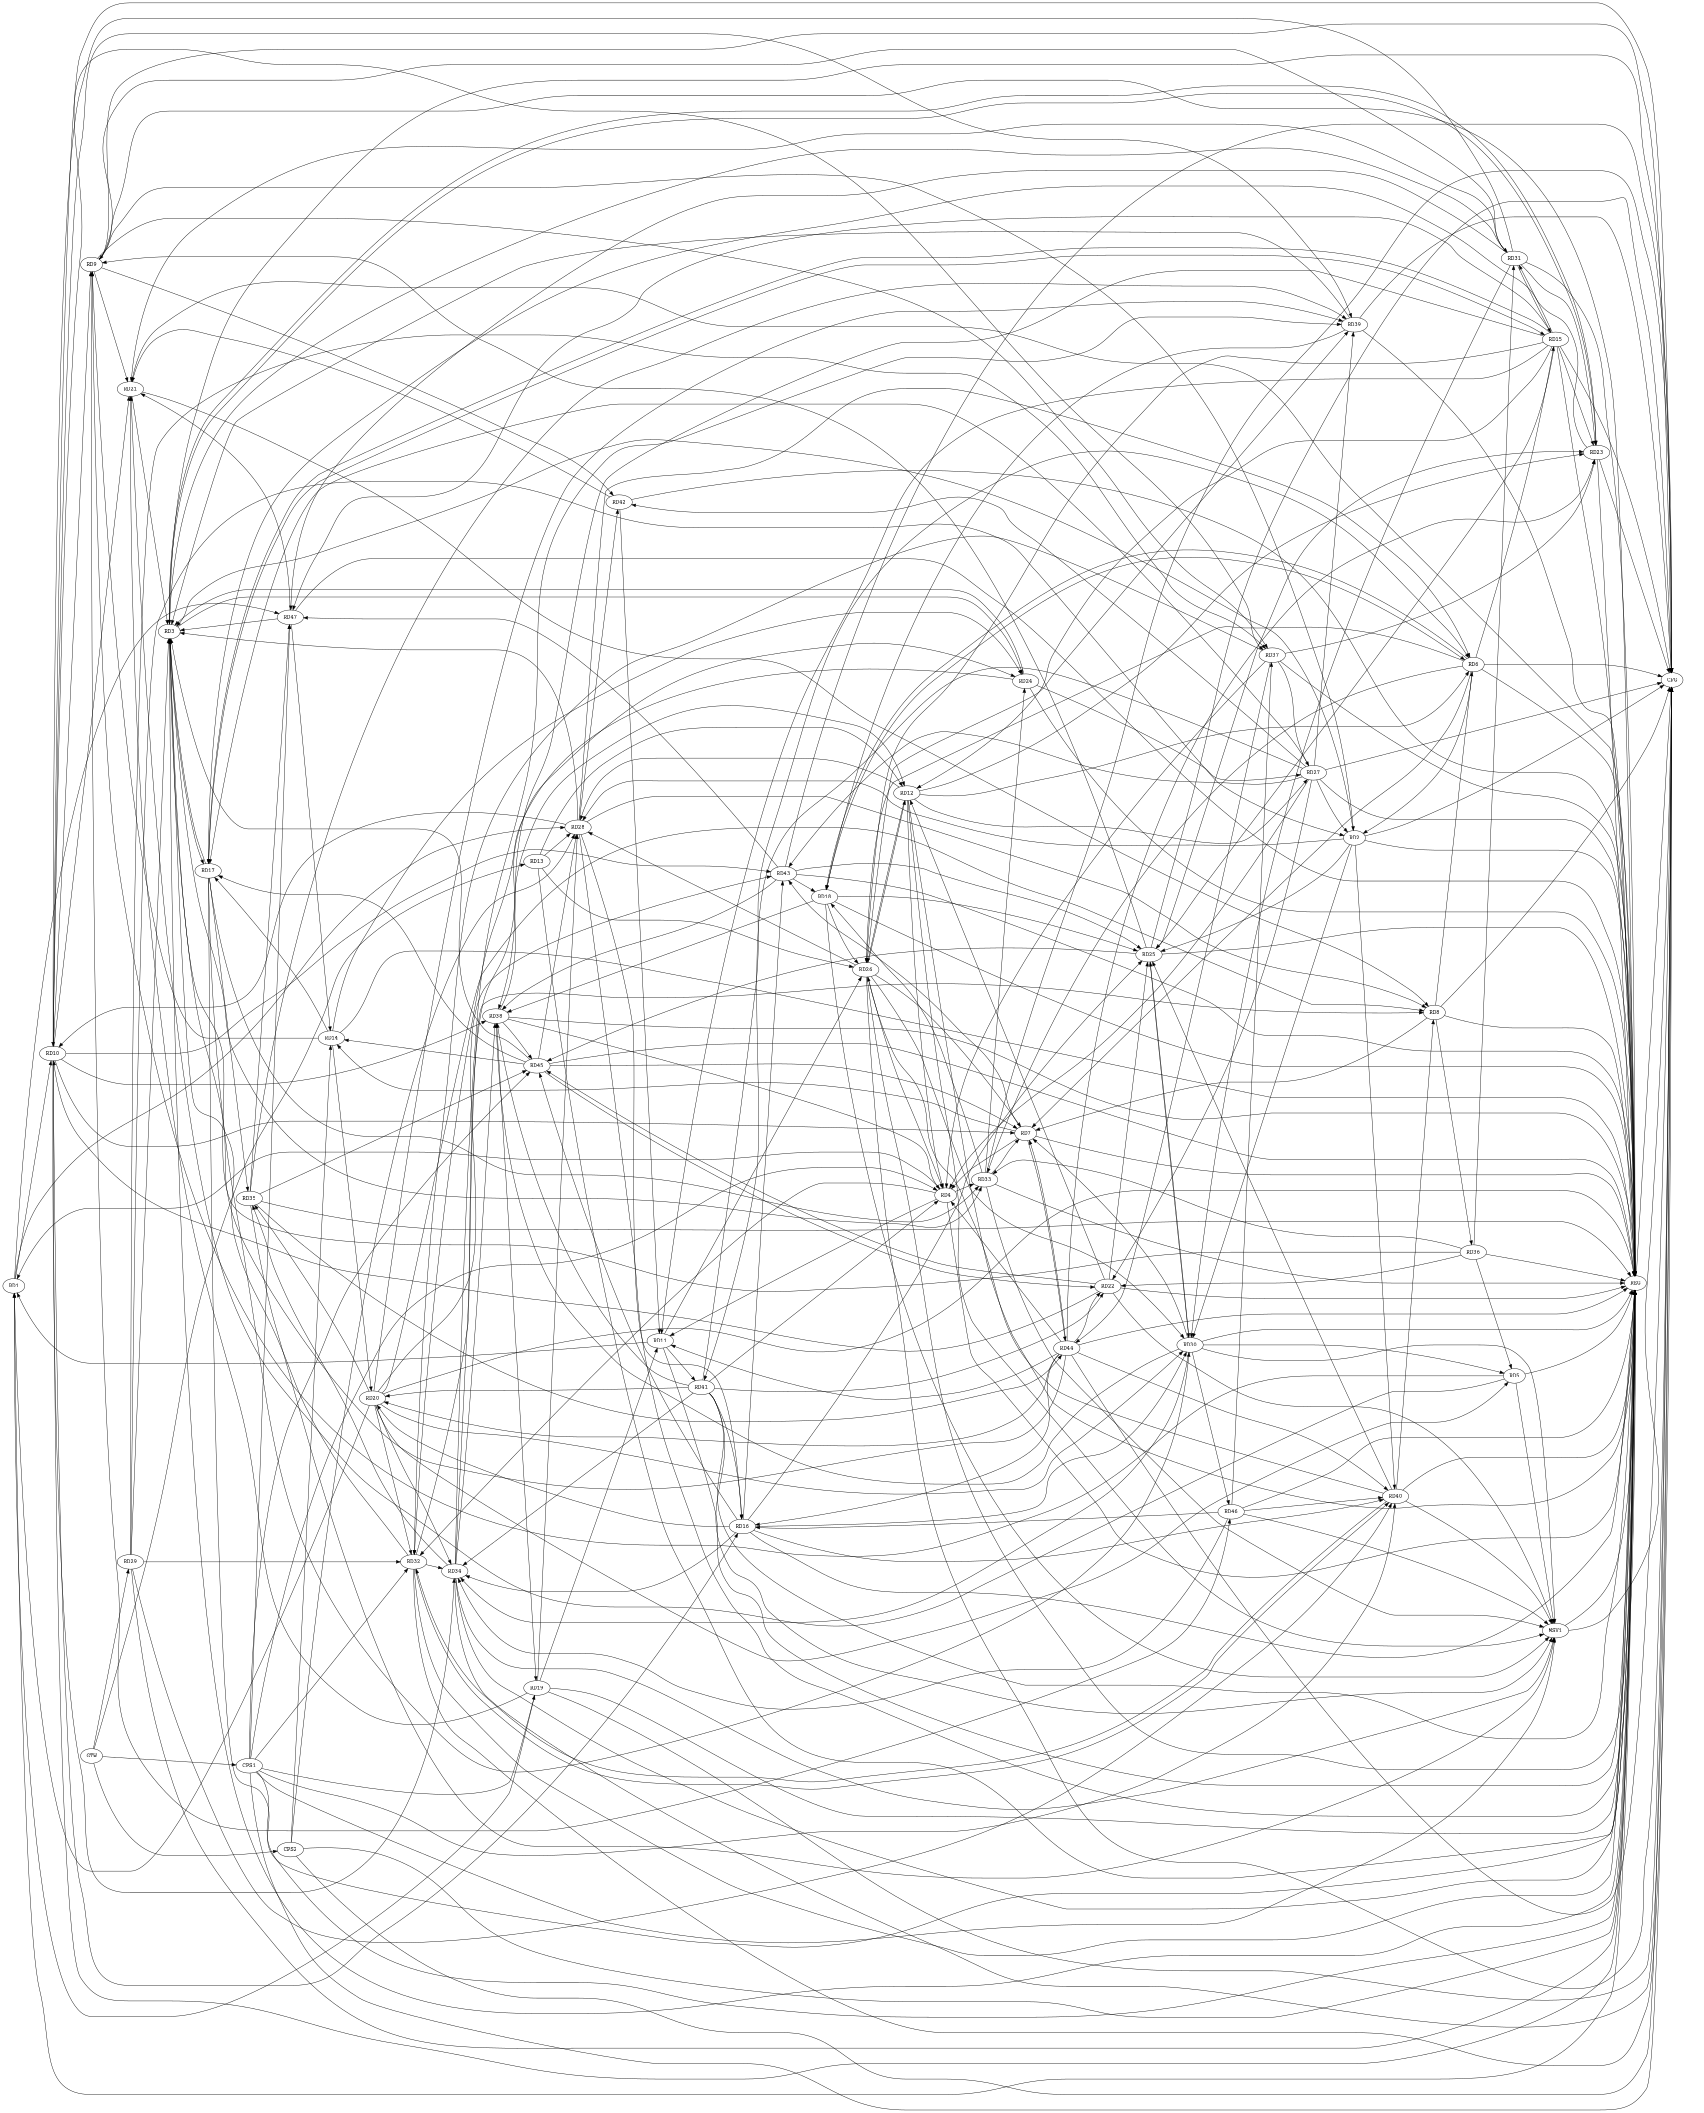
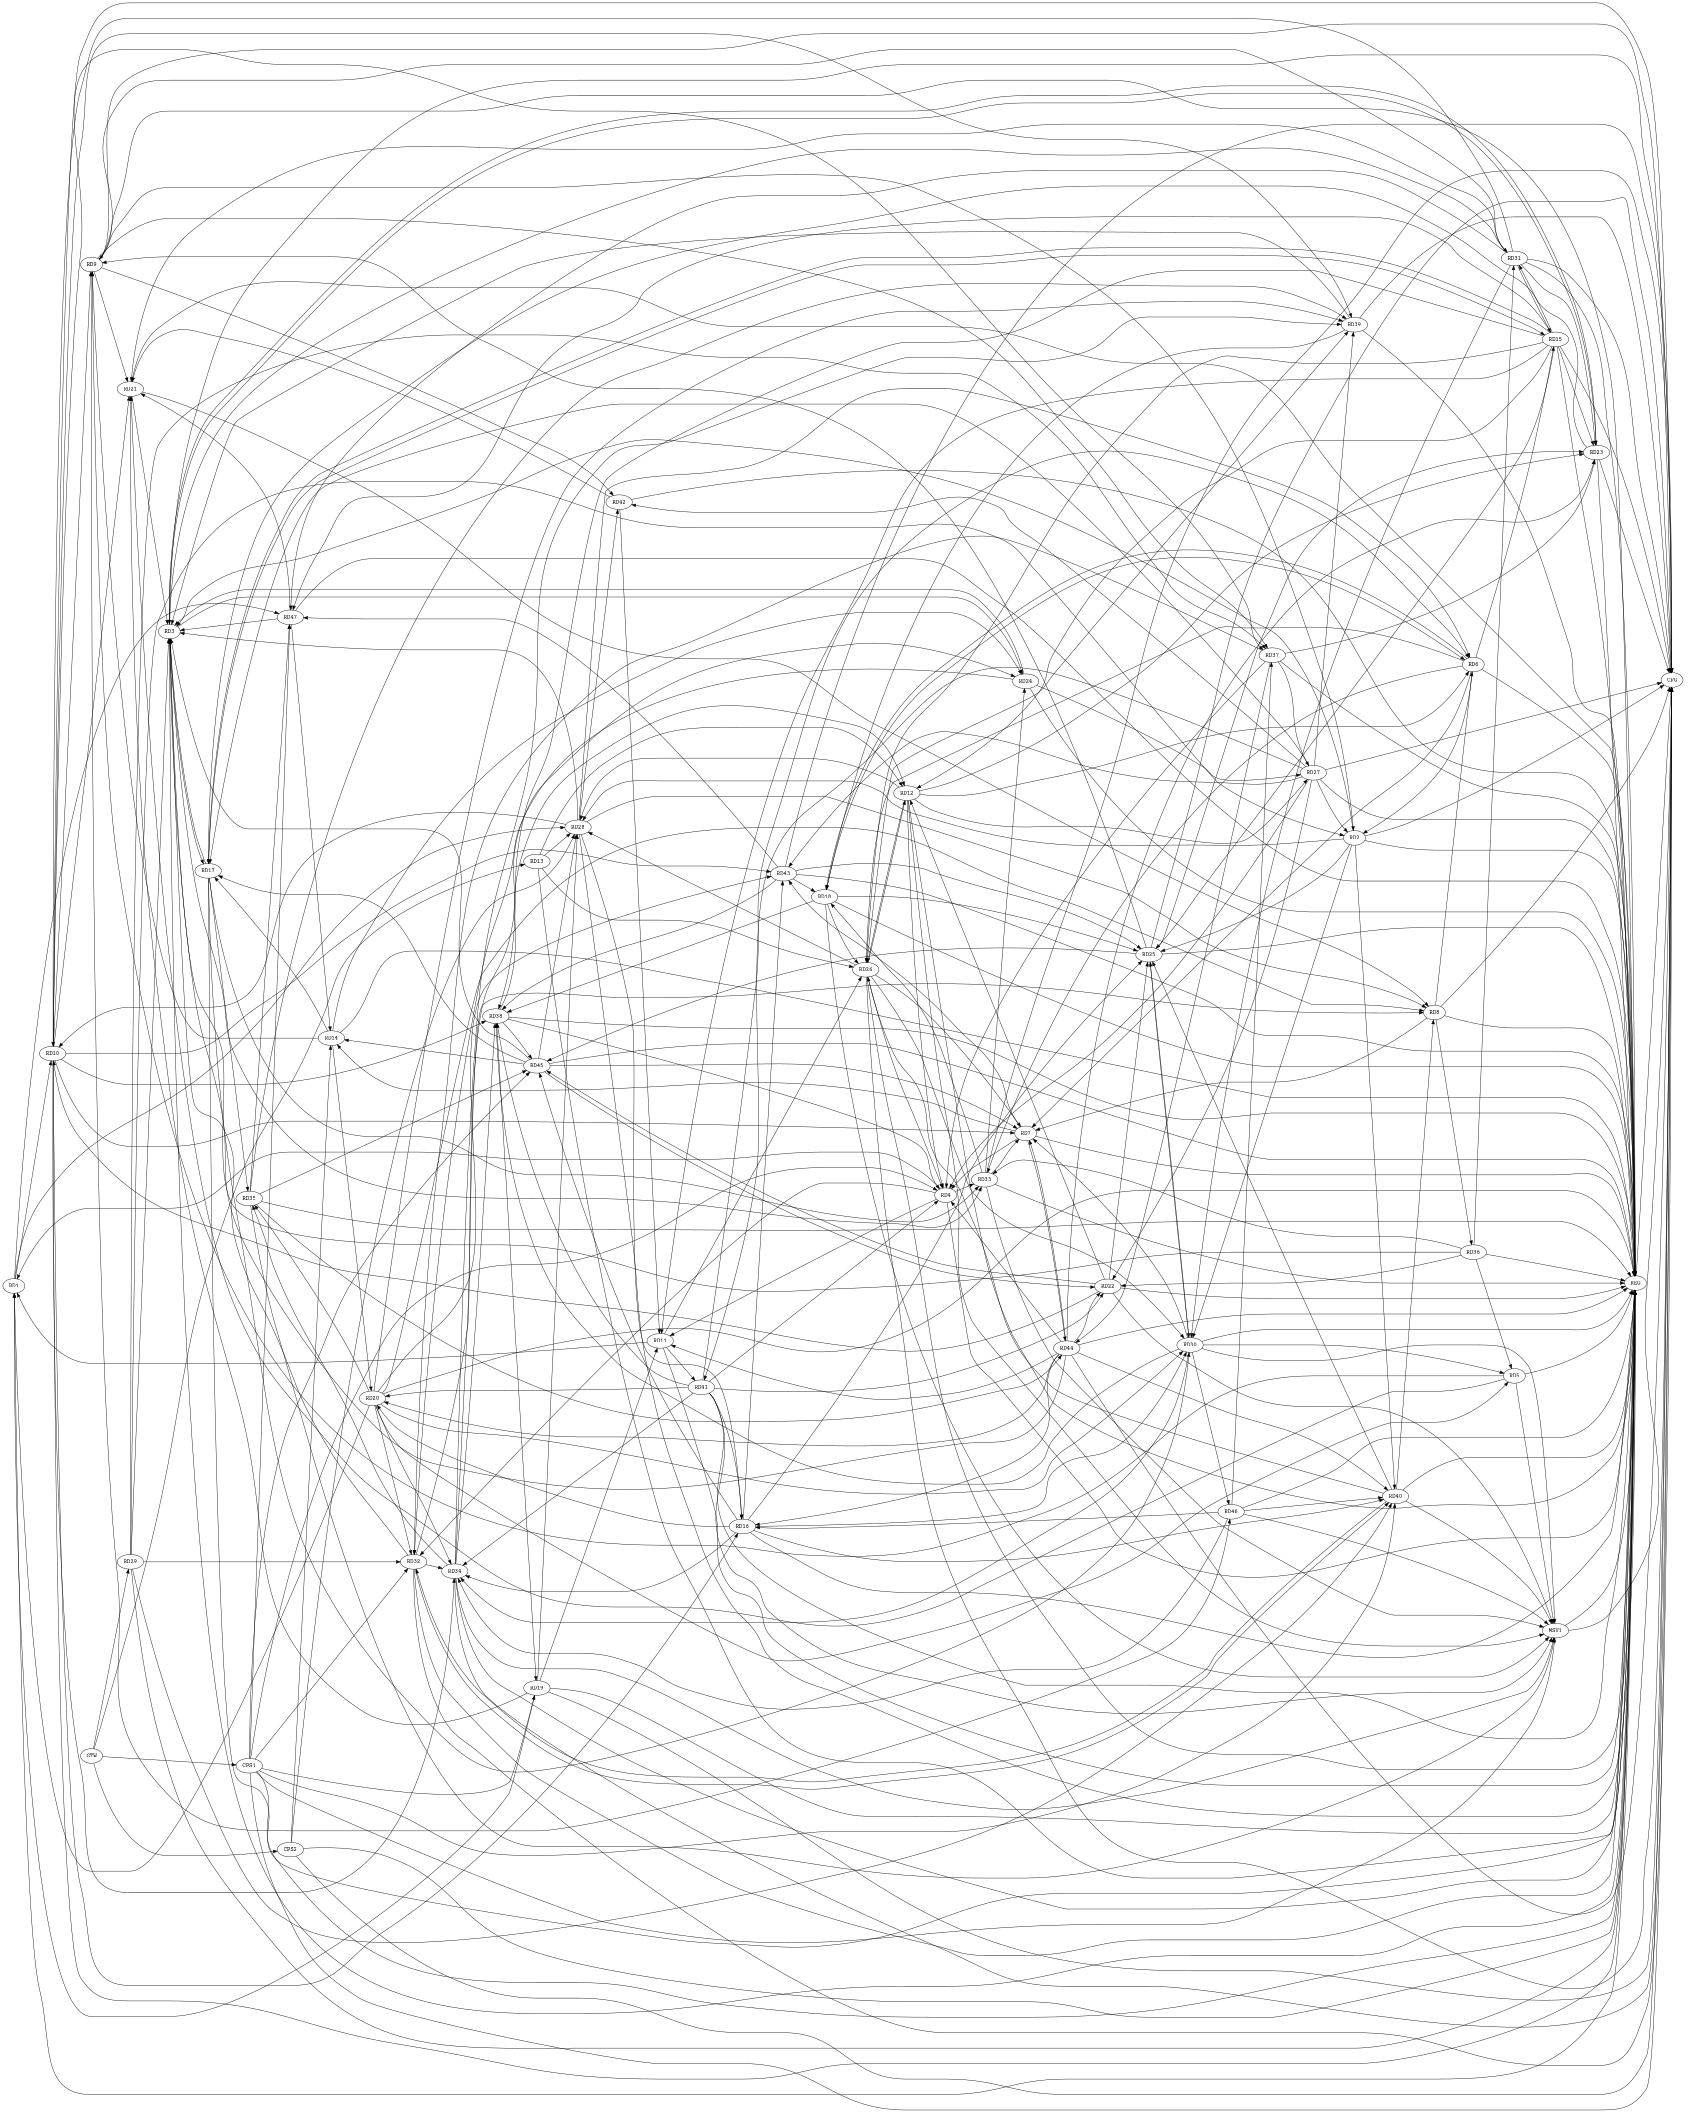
(1567, 665) -> (1635, 442)
